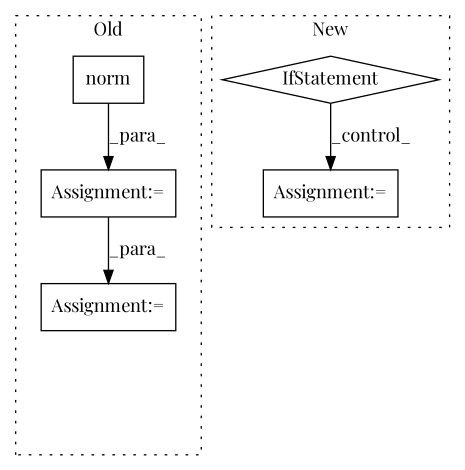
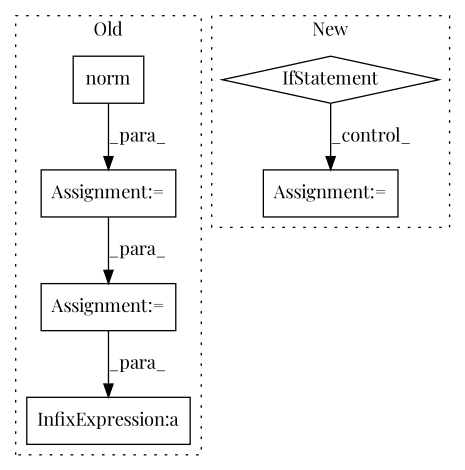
none -> (108, 421)
